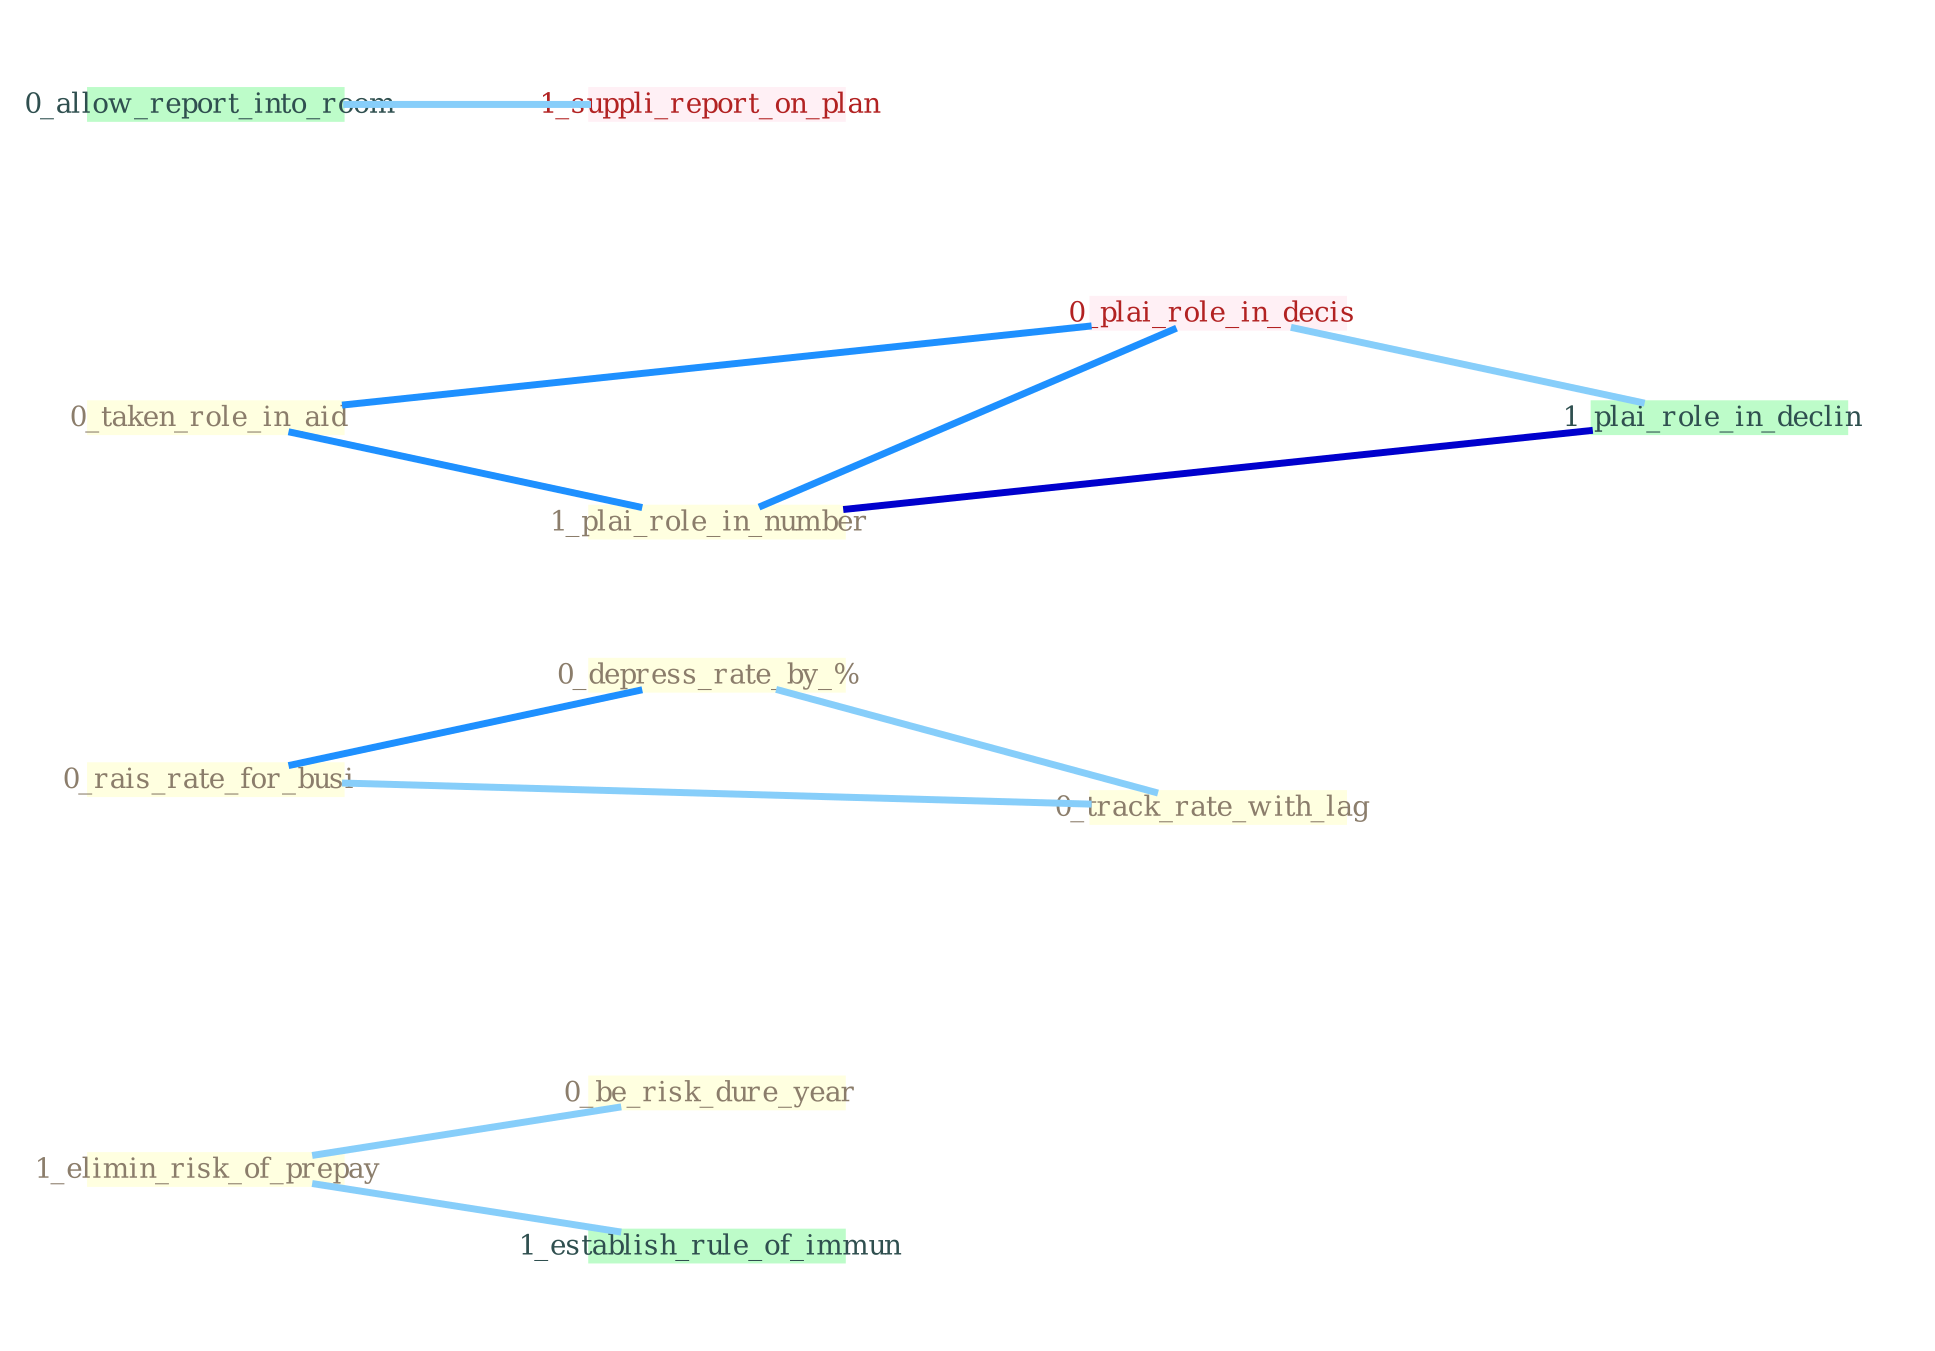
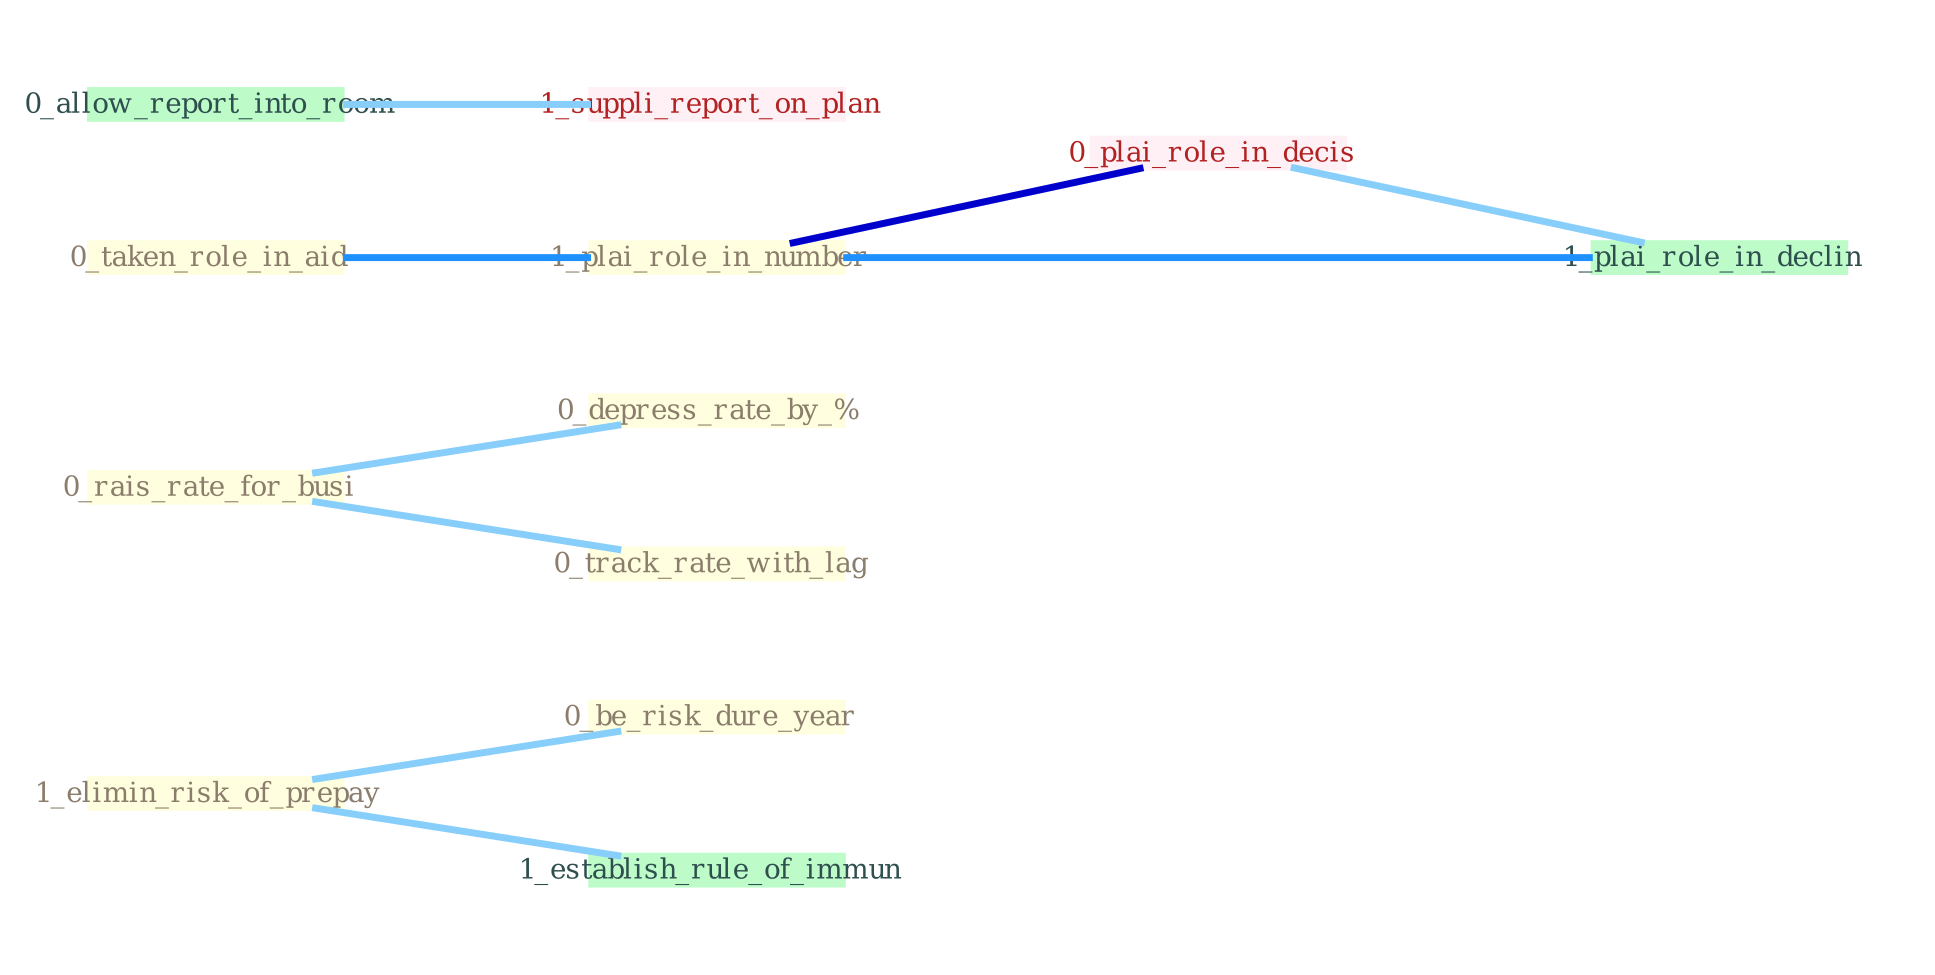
(717, 365) -> none
(968, 418) -> (967, 206)
(1218, 470) -> (1218, 258)
(465, 728) -> (467, 449)
(967, 741) -> none
